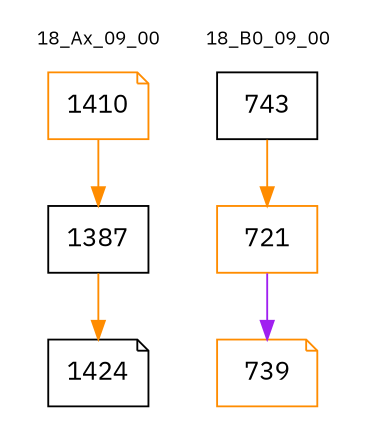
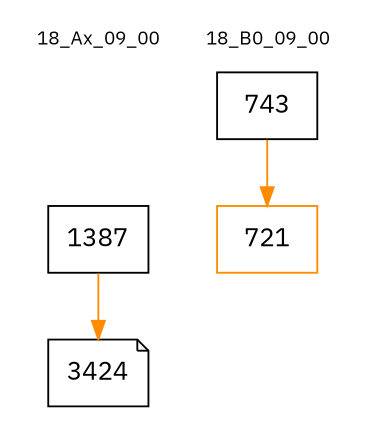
(98, 106) -> none
(98, 373) -> (98, 373)
(267, 373) -> none
